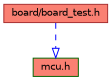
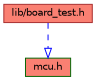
(56, 13) -> (48, 13)
